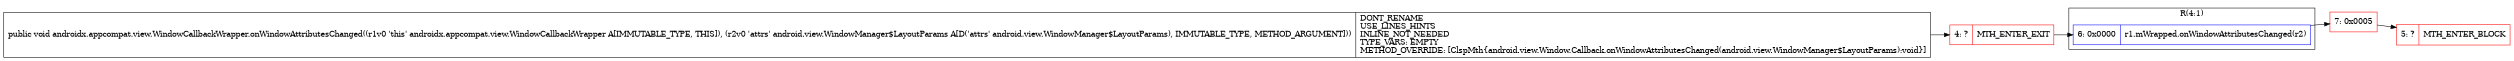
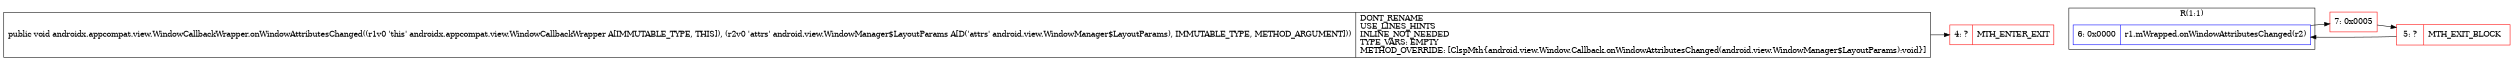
(2192, 14) -> (2192, 14)
(2061, 35) -> (2356, 37)
(2465, 35) -> (2465, 35)
